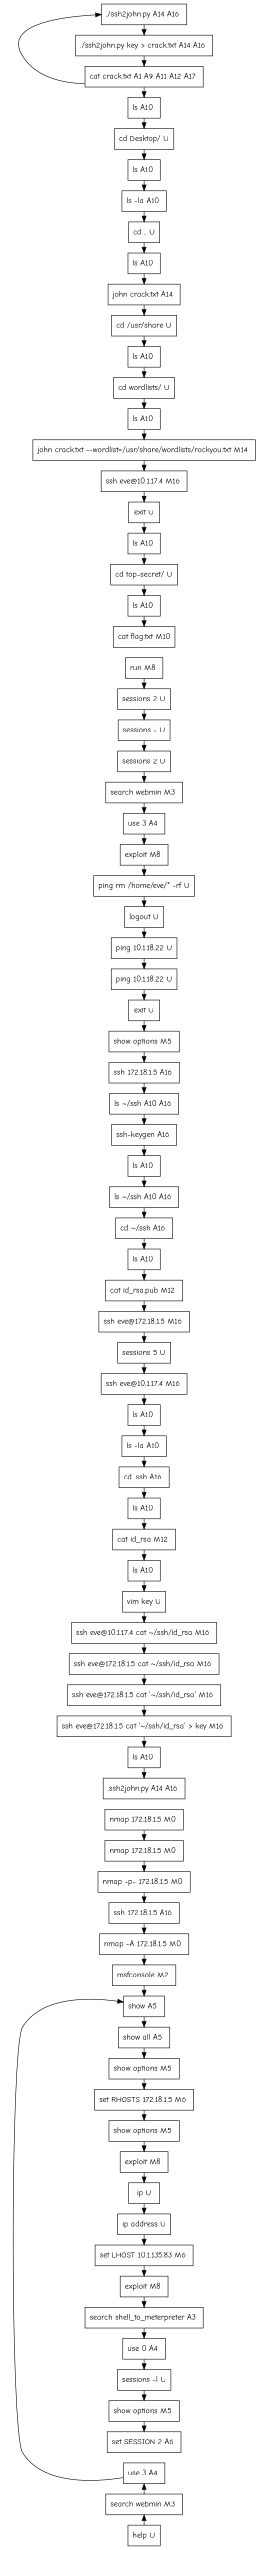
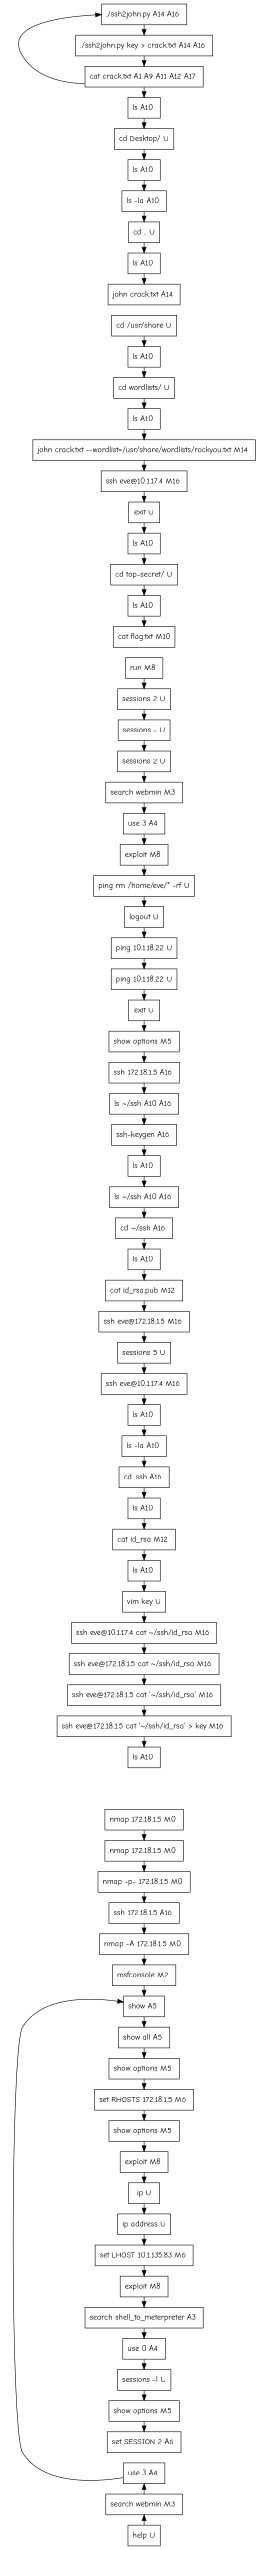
(144, 307) -> none
(144, 1789) -> none
